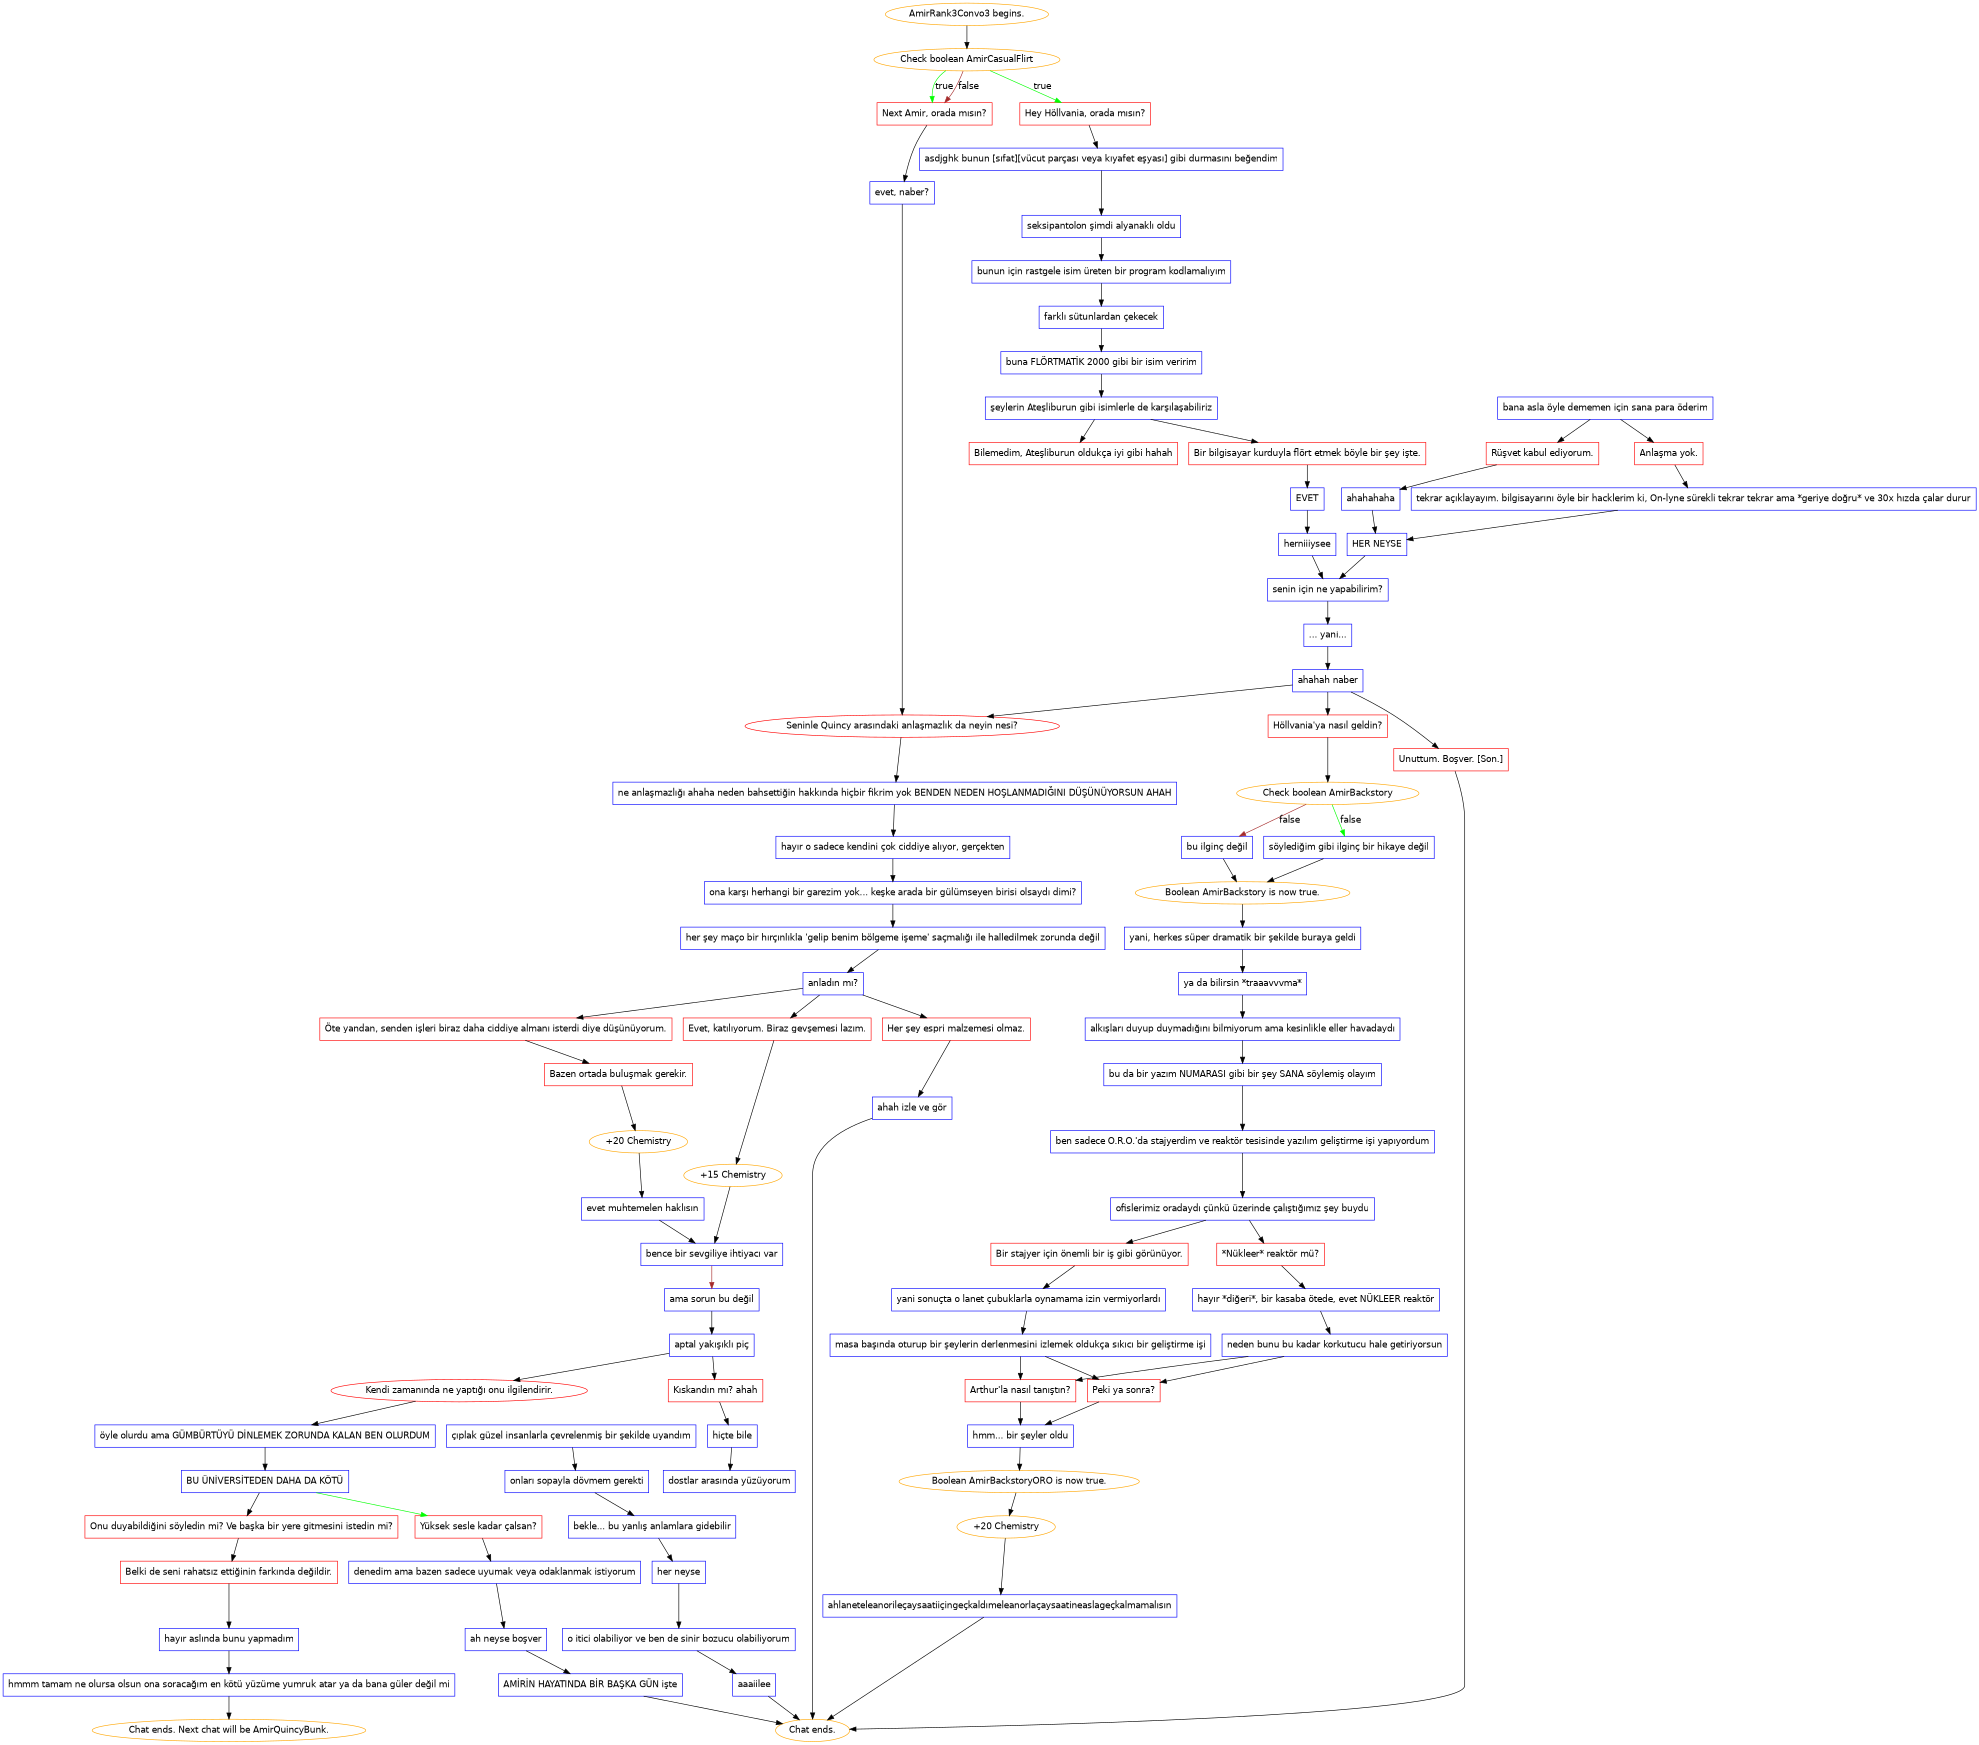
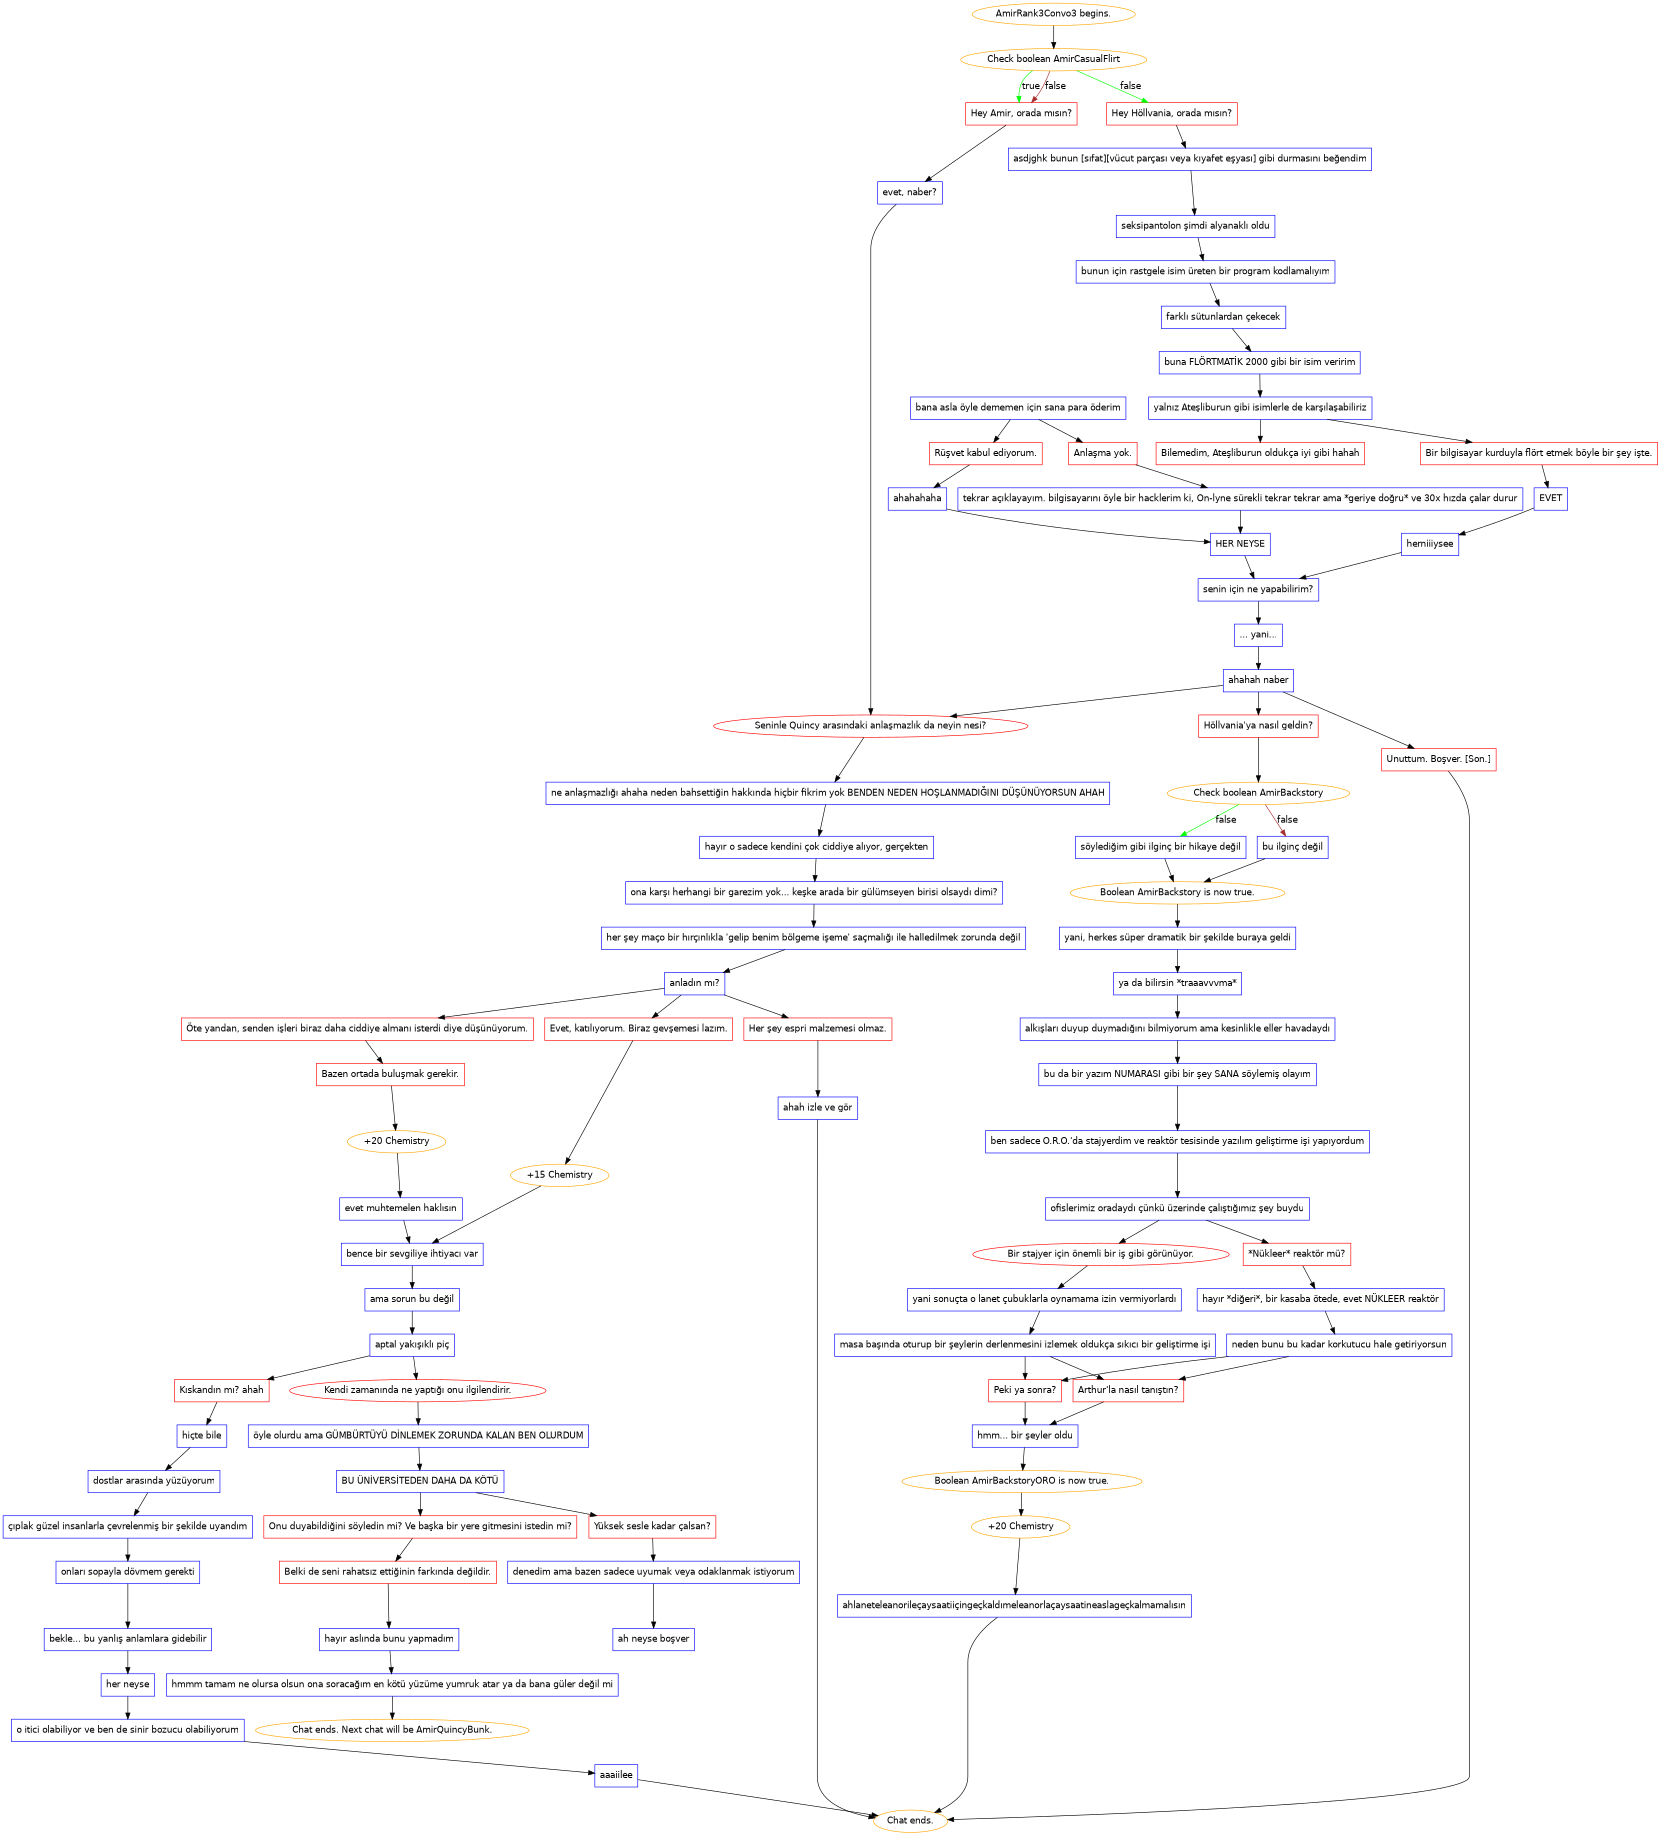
(1043, 87) -> (1131, 87)
(935, 114) -> (1021, 114)
(1101, 408) -> (1260, 408)
(1090, 1254) -> (1101, 1254)
(712, 1274) -> (412, 1274)
none -> (143, 1502)
(369, 1504) -> (533, 1504)
(590, 1685) -> none
